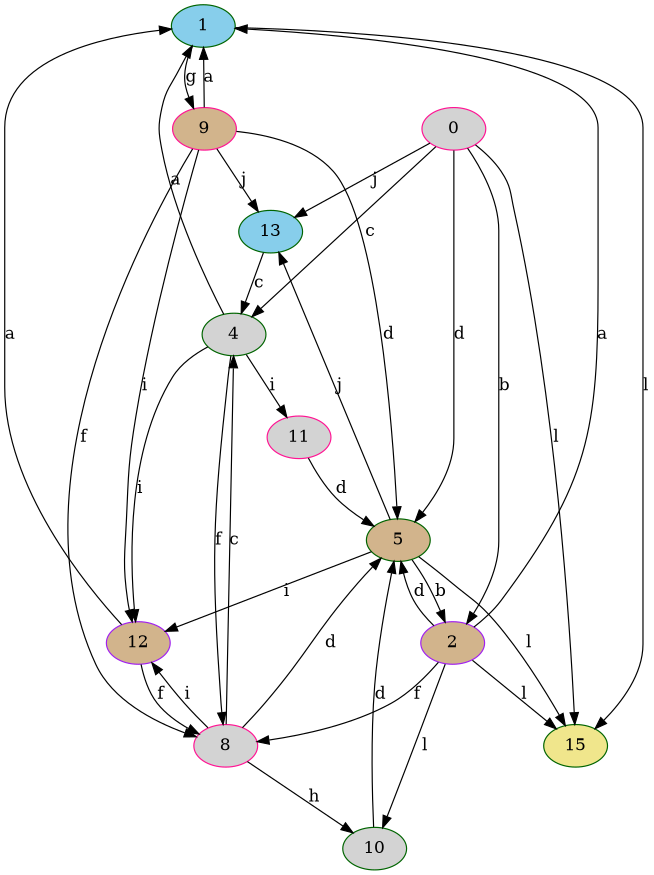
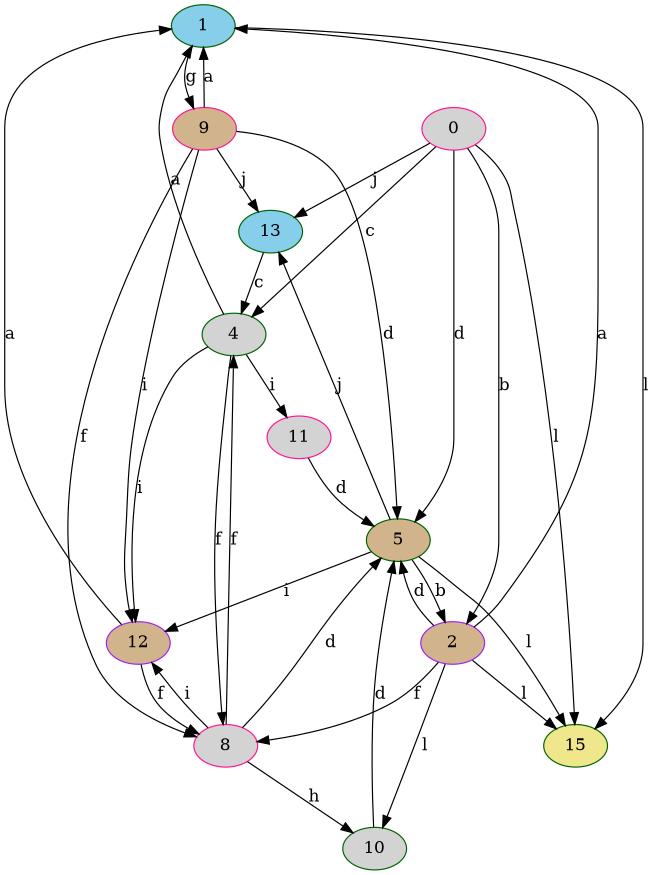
(234, 540) -> (234, 540)
